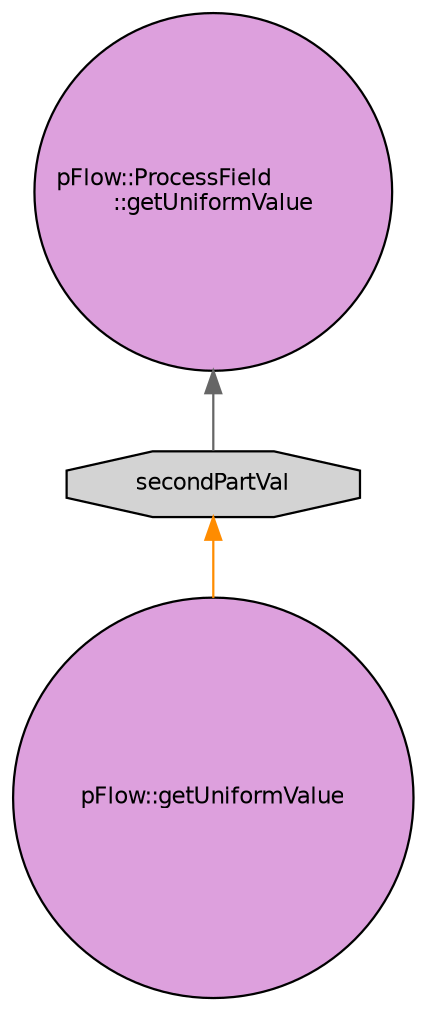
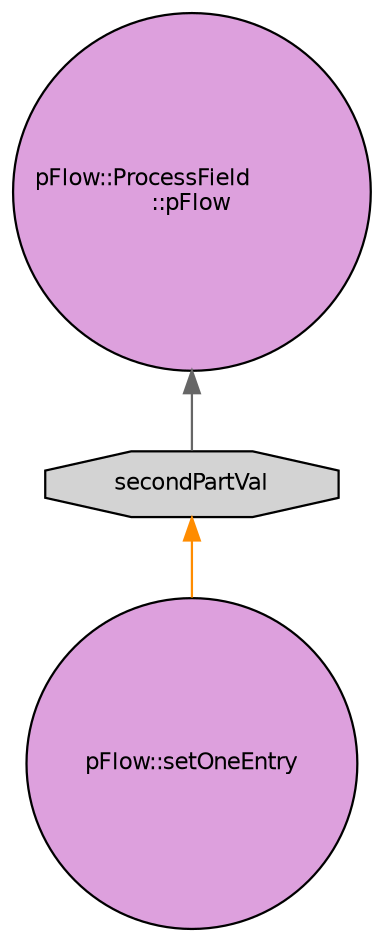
(213, 192) -> (192, 192)
(213, 798) -> (192, 764)
